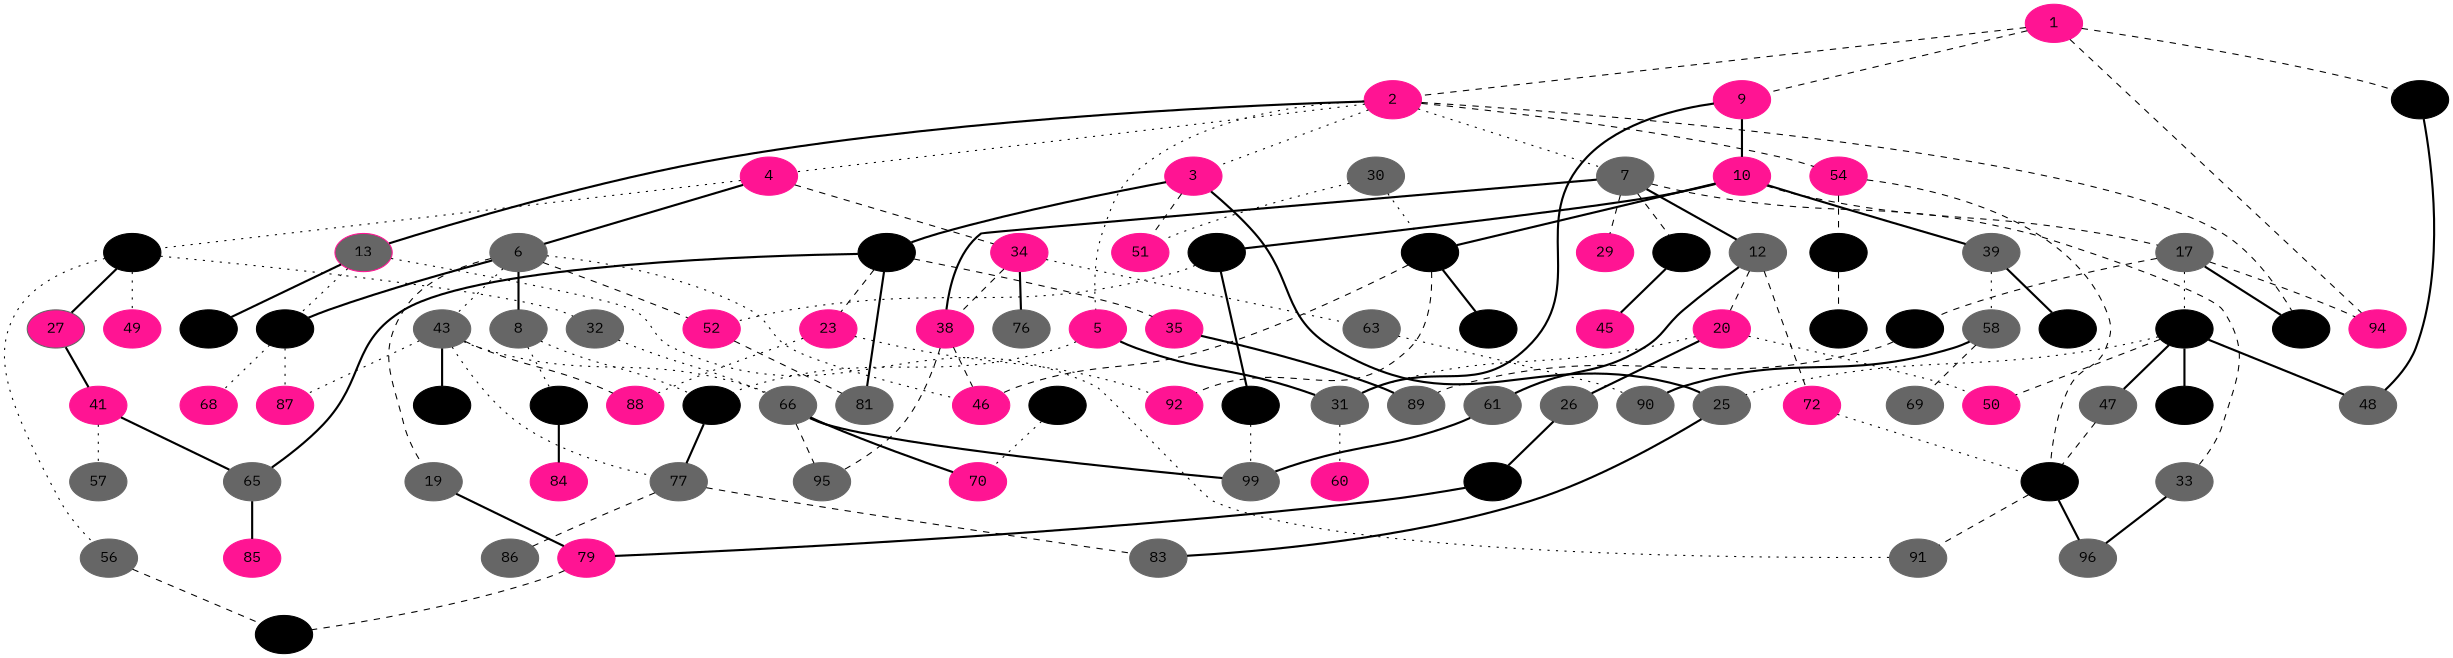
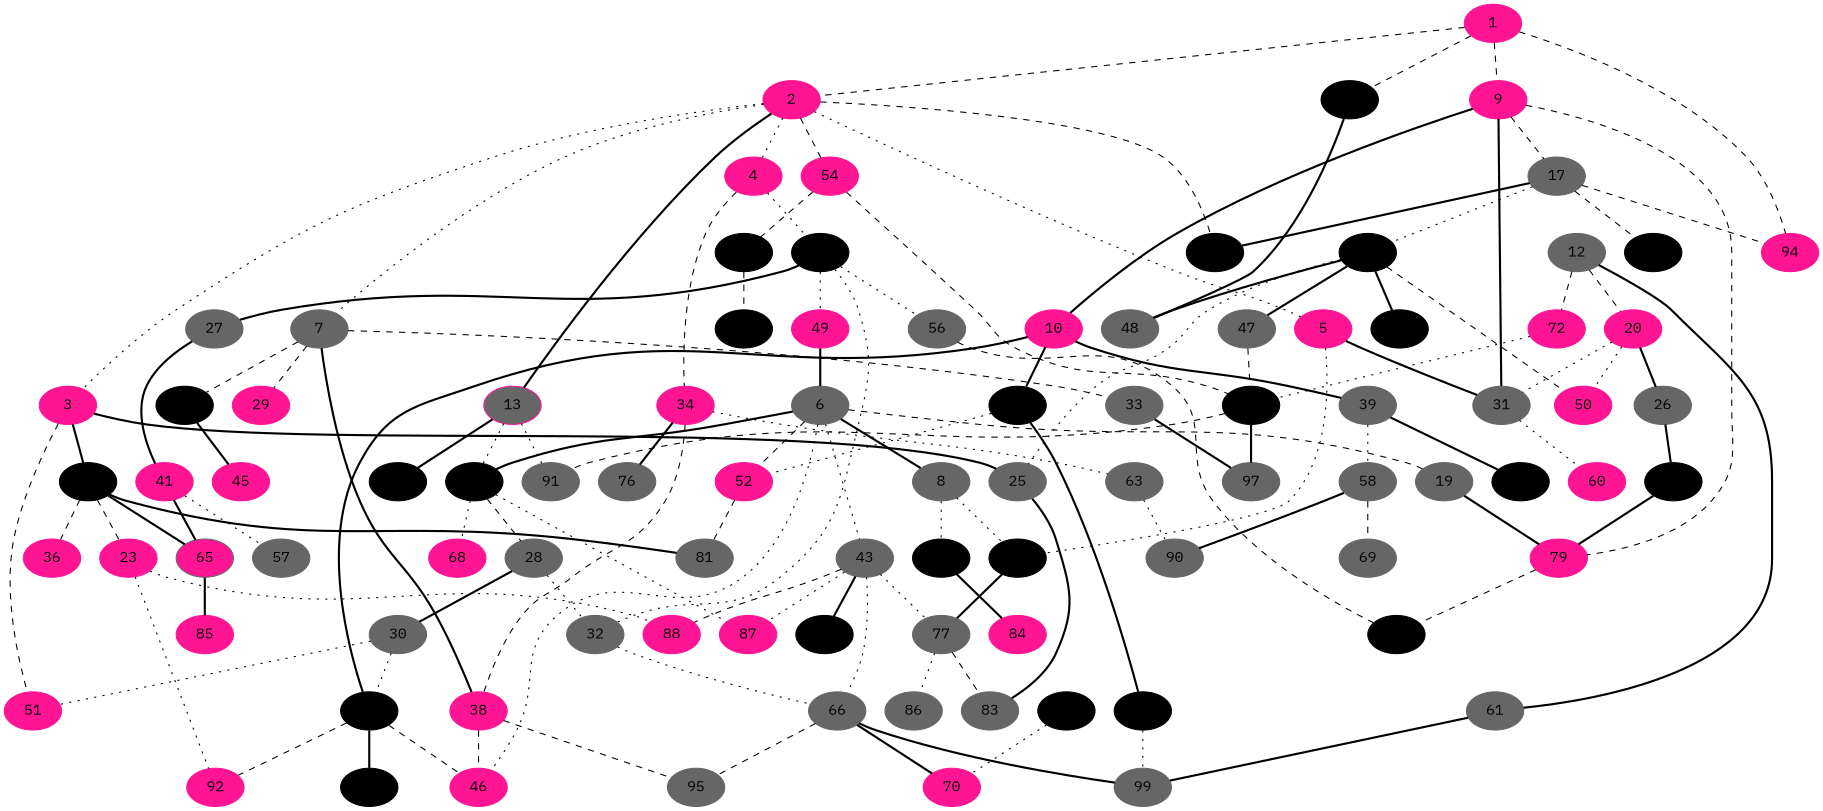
(644, 214) -> (820, 367)
(1692, 214) -> none
(2041, 225) -> (1527, 138)
none -> (1732, 312)
(56, 329) -> (214, 329)
(1174, 329) -> (52, 558)
(1416, 405) -> none
(252, 482) -> (205, 558)
(594, 519) -> (927, 673)
none -> (534, 558)
(2088, 558) -> (1251, 482)
